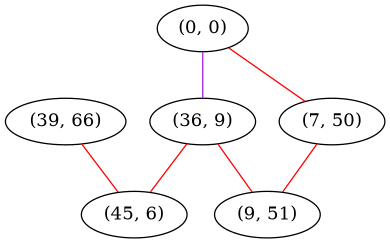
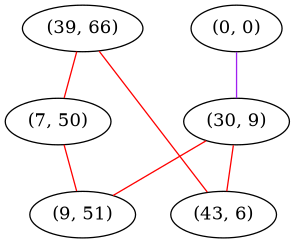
(267, 75) -> (70, 75)
(203, 122) -> (237, 122)
(134, 215) -> (224, 215)
